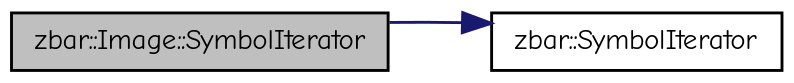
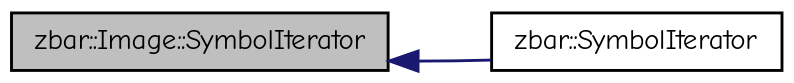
(426, 22) -> (455, 61)
